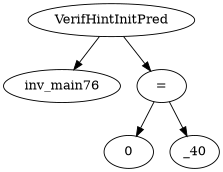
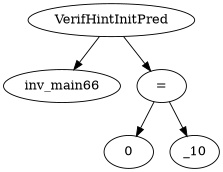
(62, 86) -> (62, 86)
(195, 152) -> (195, 152)
